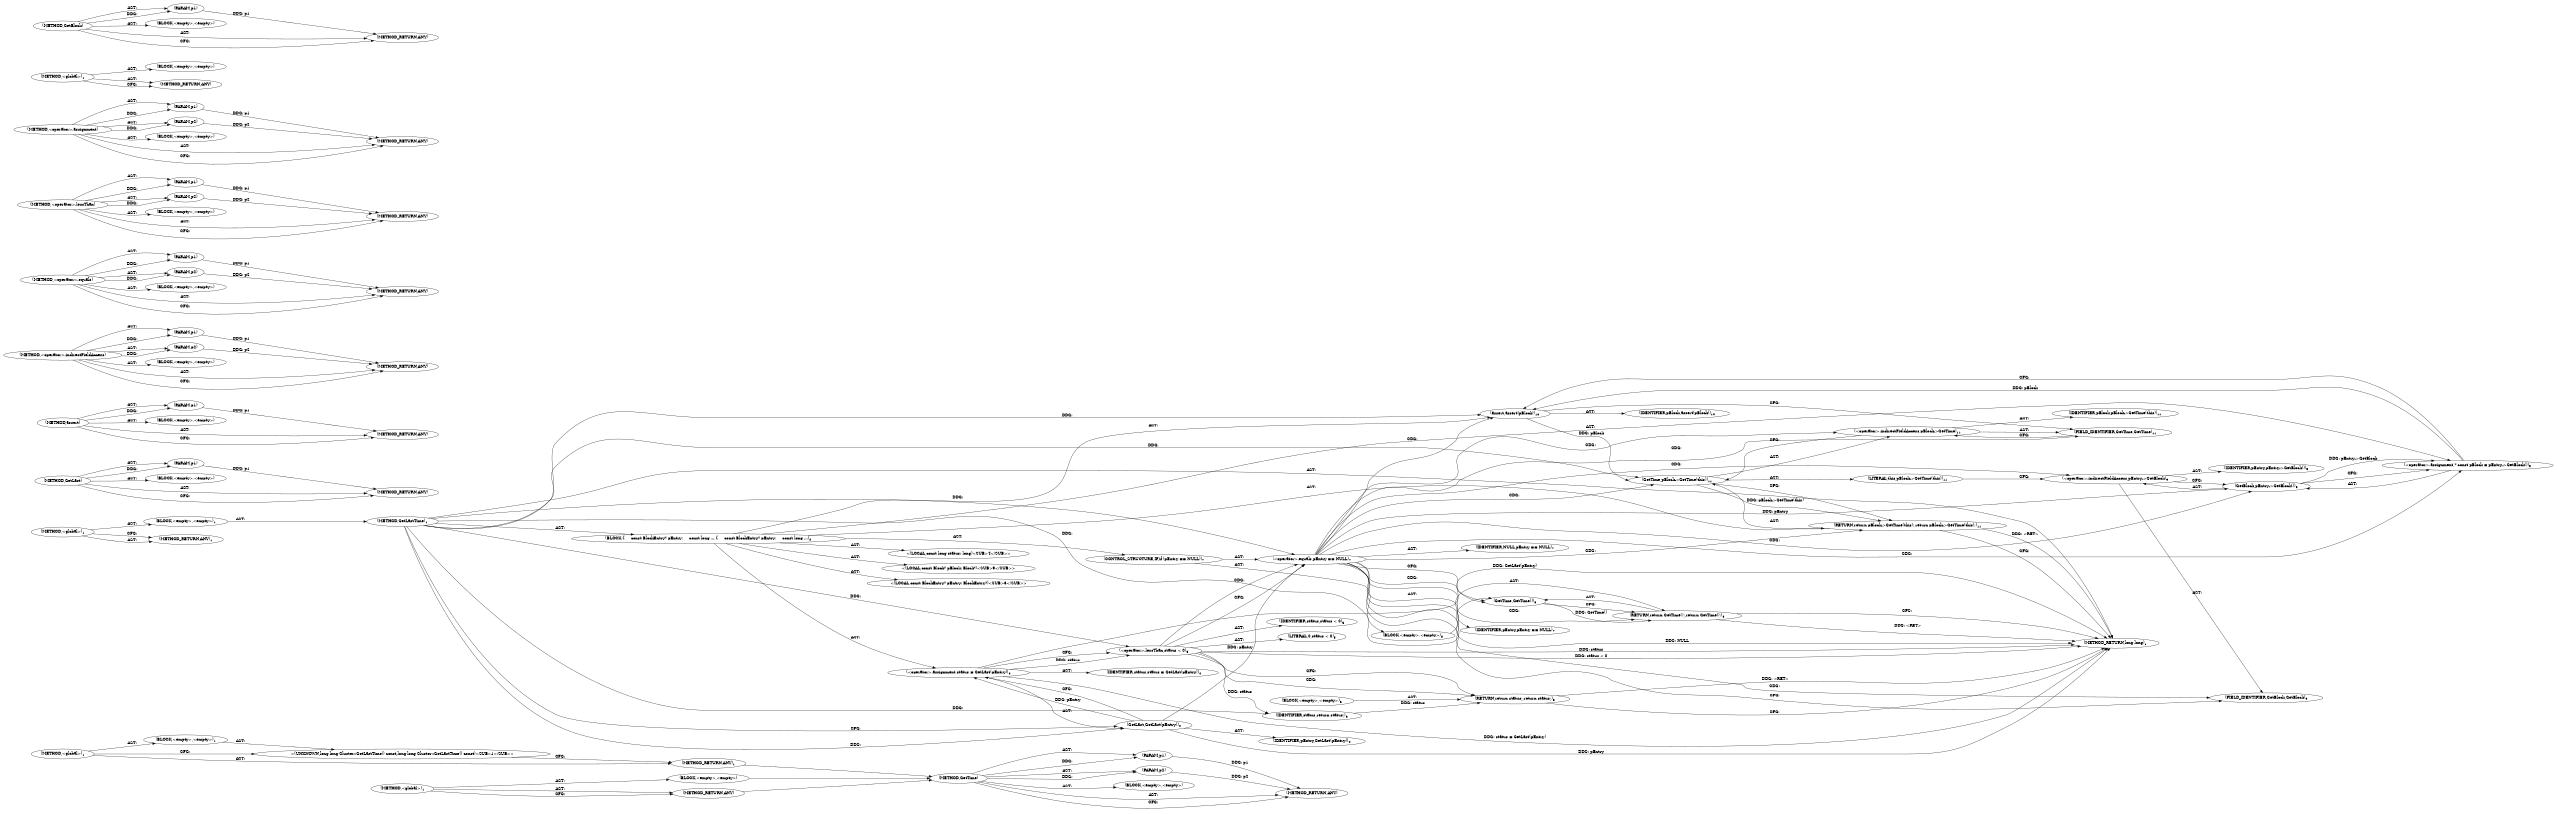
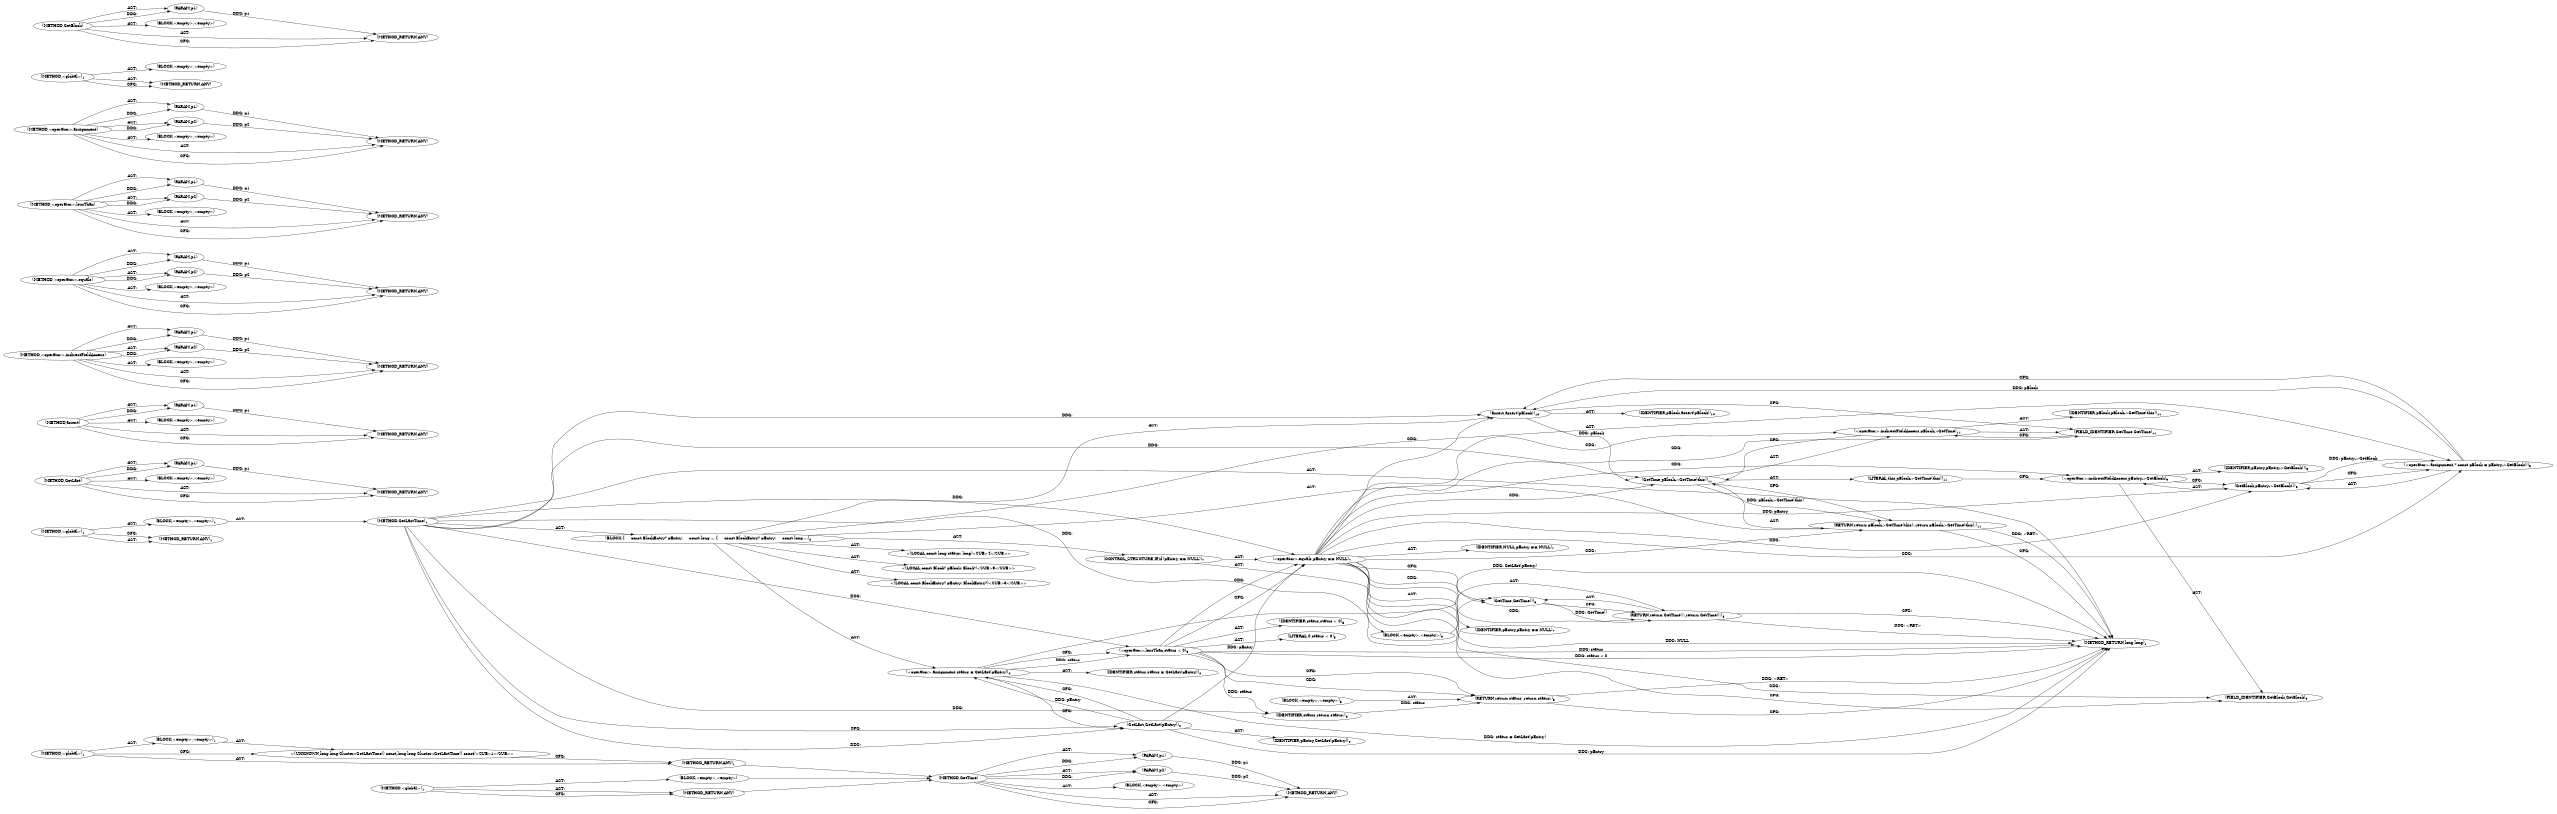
(1068, 711) -> (1068, 711)
